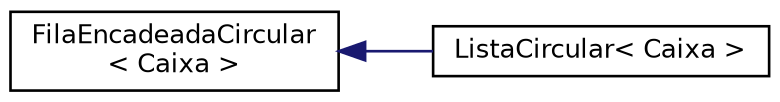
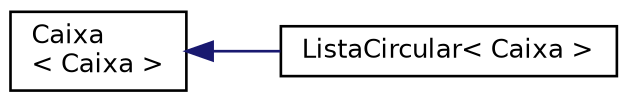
(175, 51) -> (98, 51)
